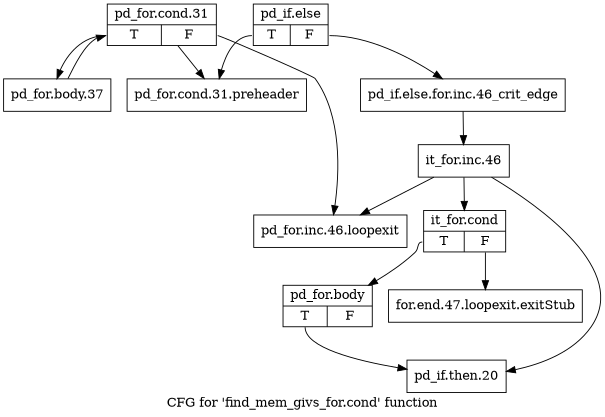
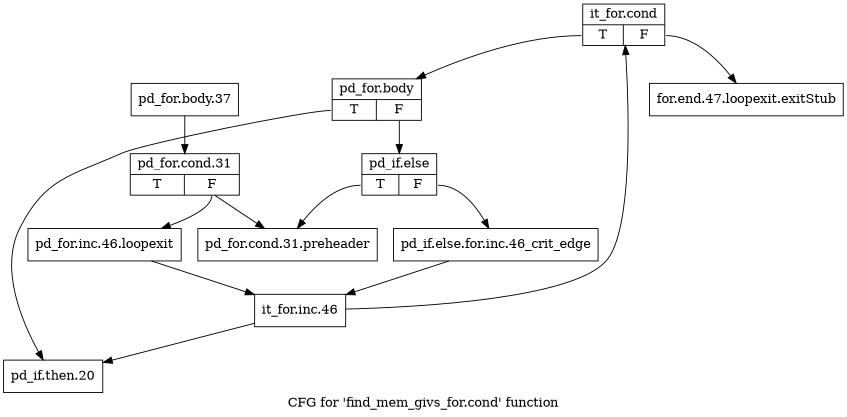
(78, 46) -> none
none -> (399, 133)
(401, 194) -> (199, 276)
